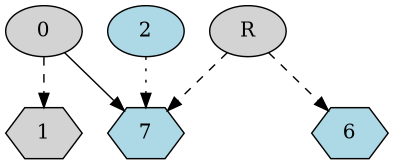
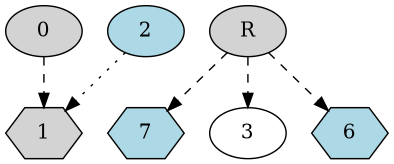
(146, 75) -> (101, 77)
(89, 77) -> none
none -> (248, 133)
